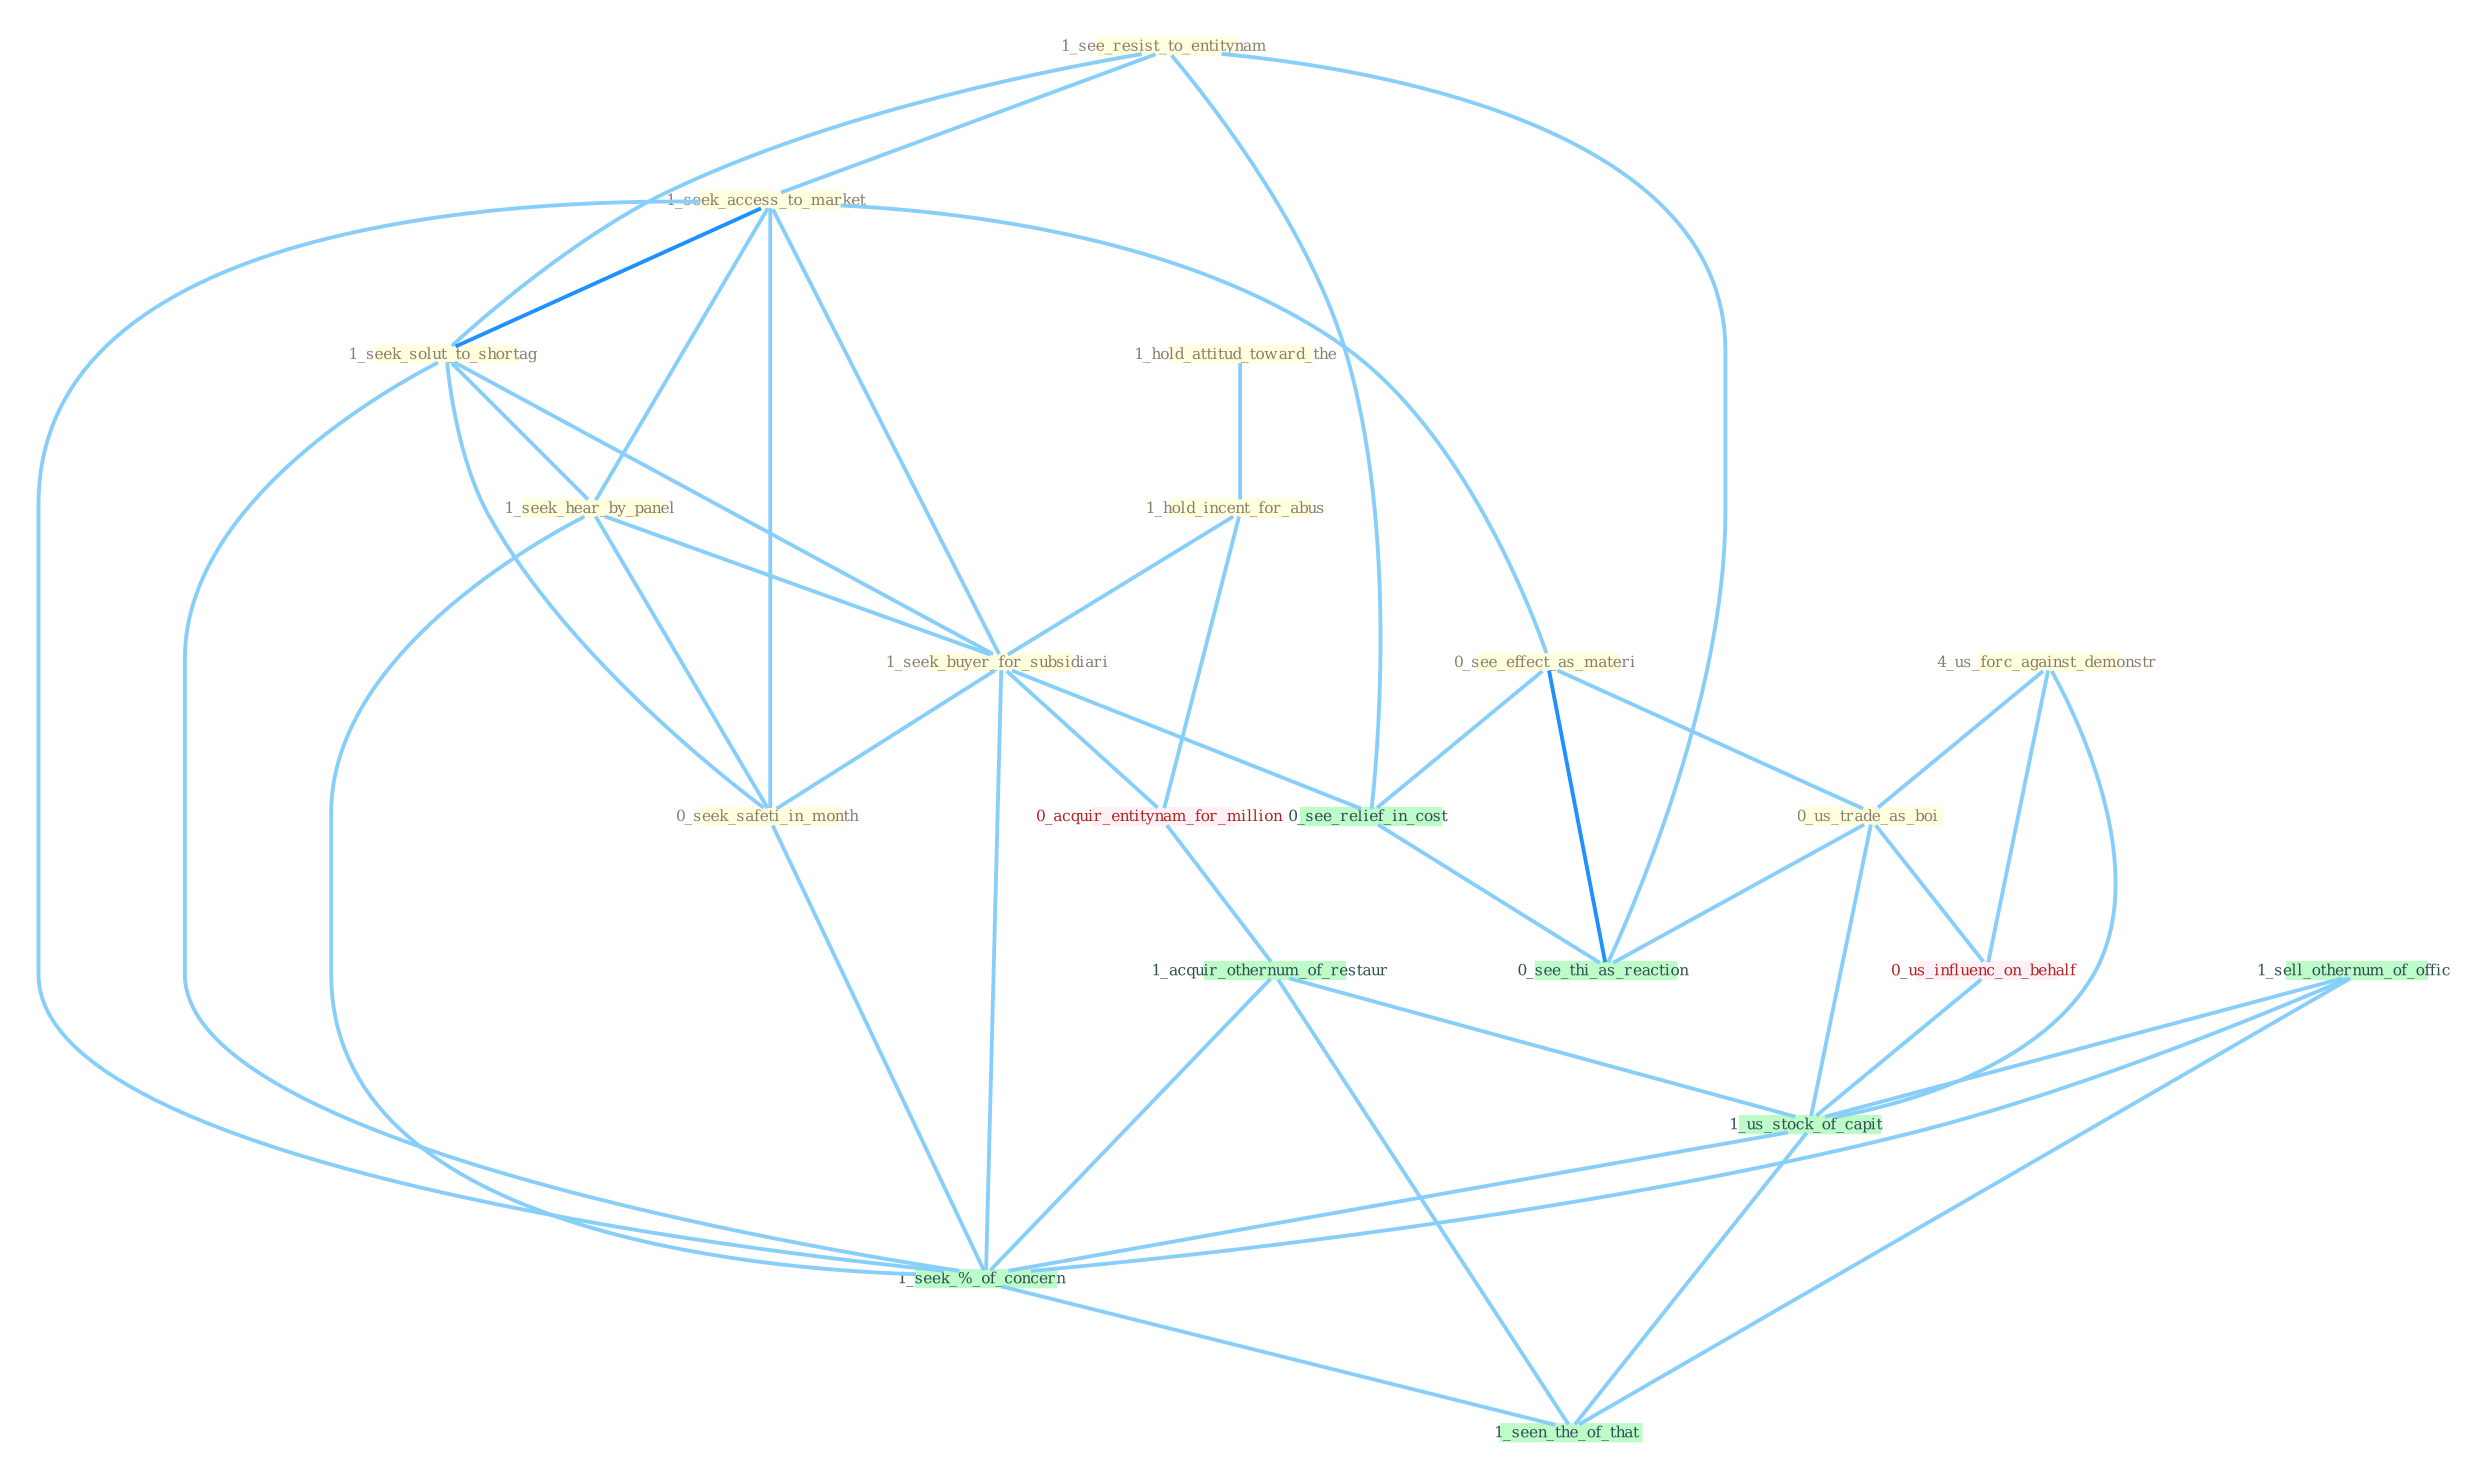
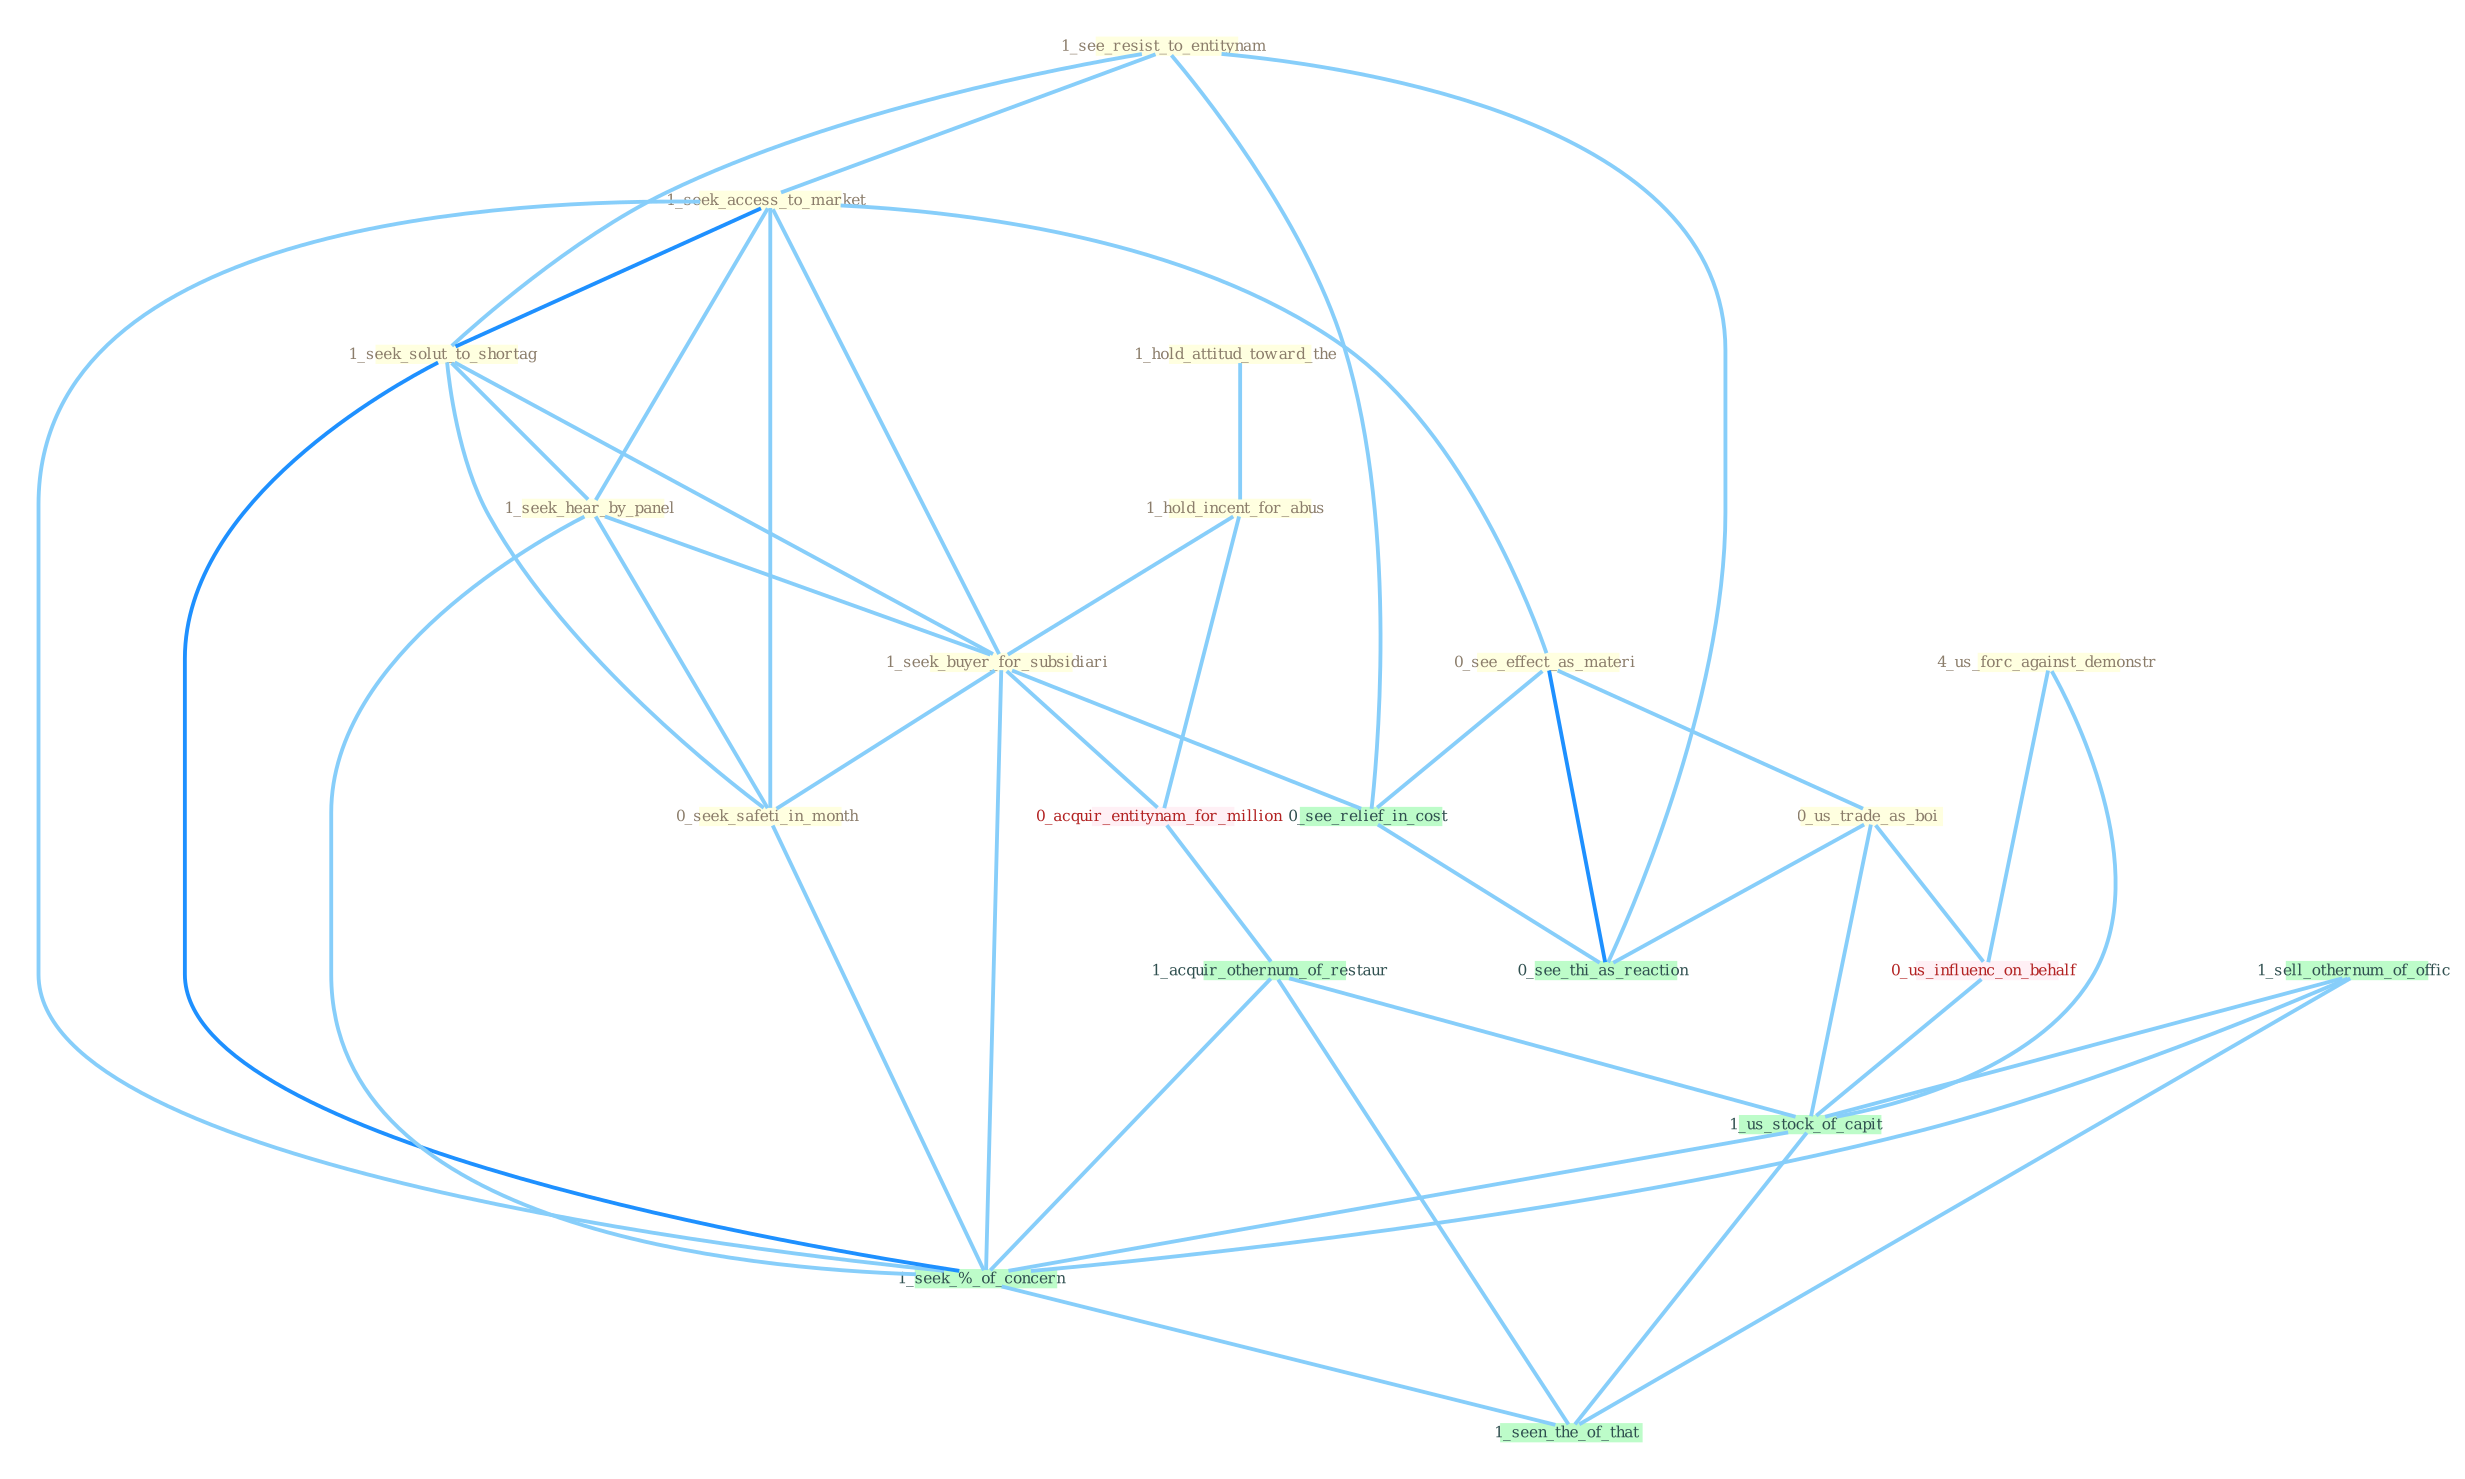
(1960, 739) -> none
(213, 1035) -> (213, 1035)
